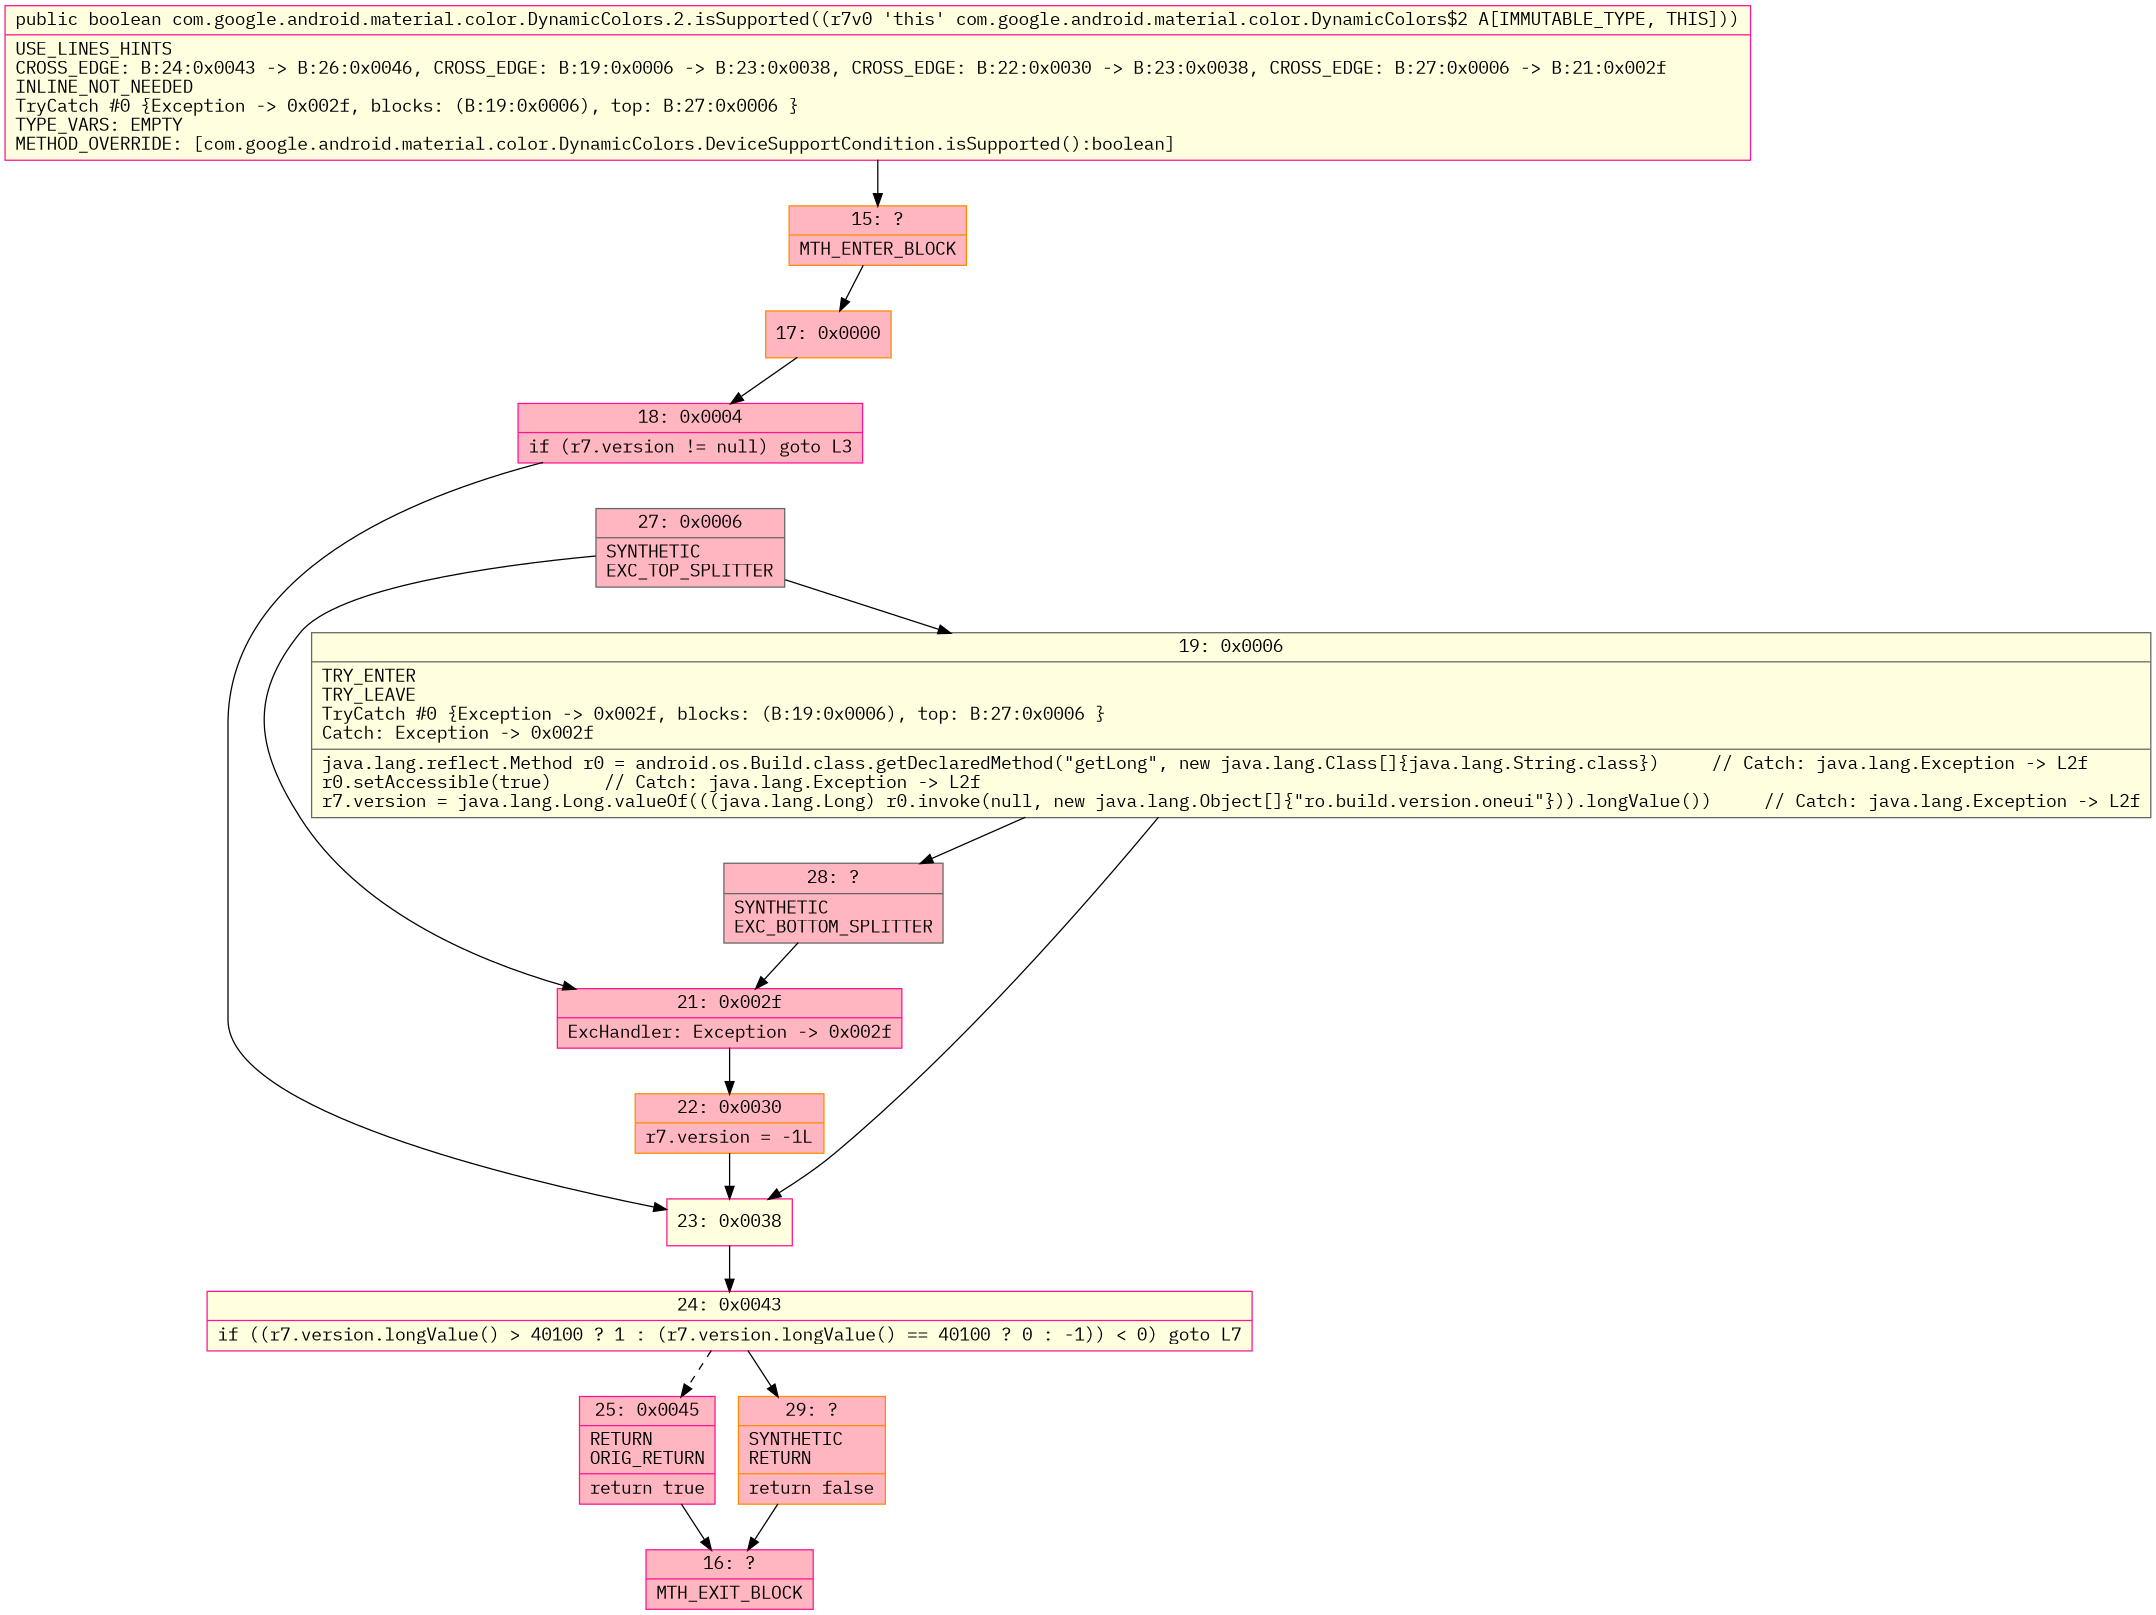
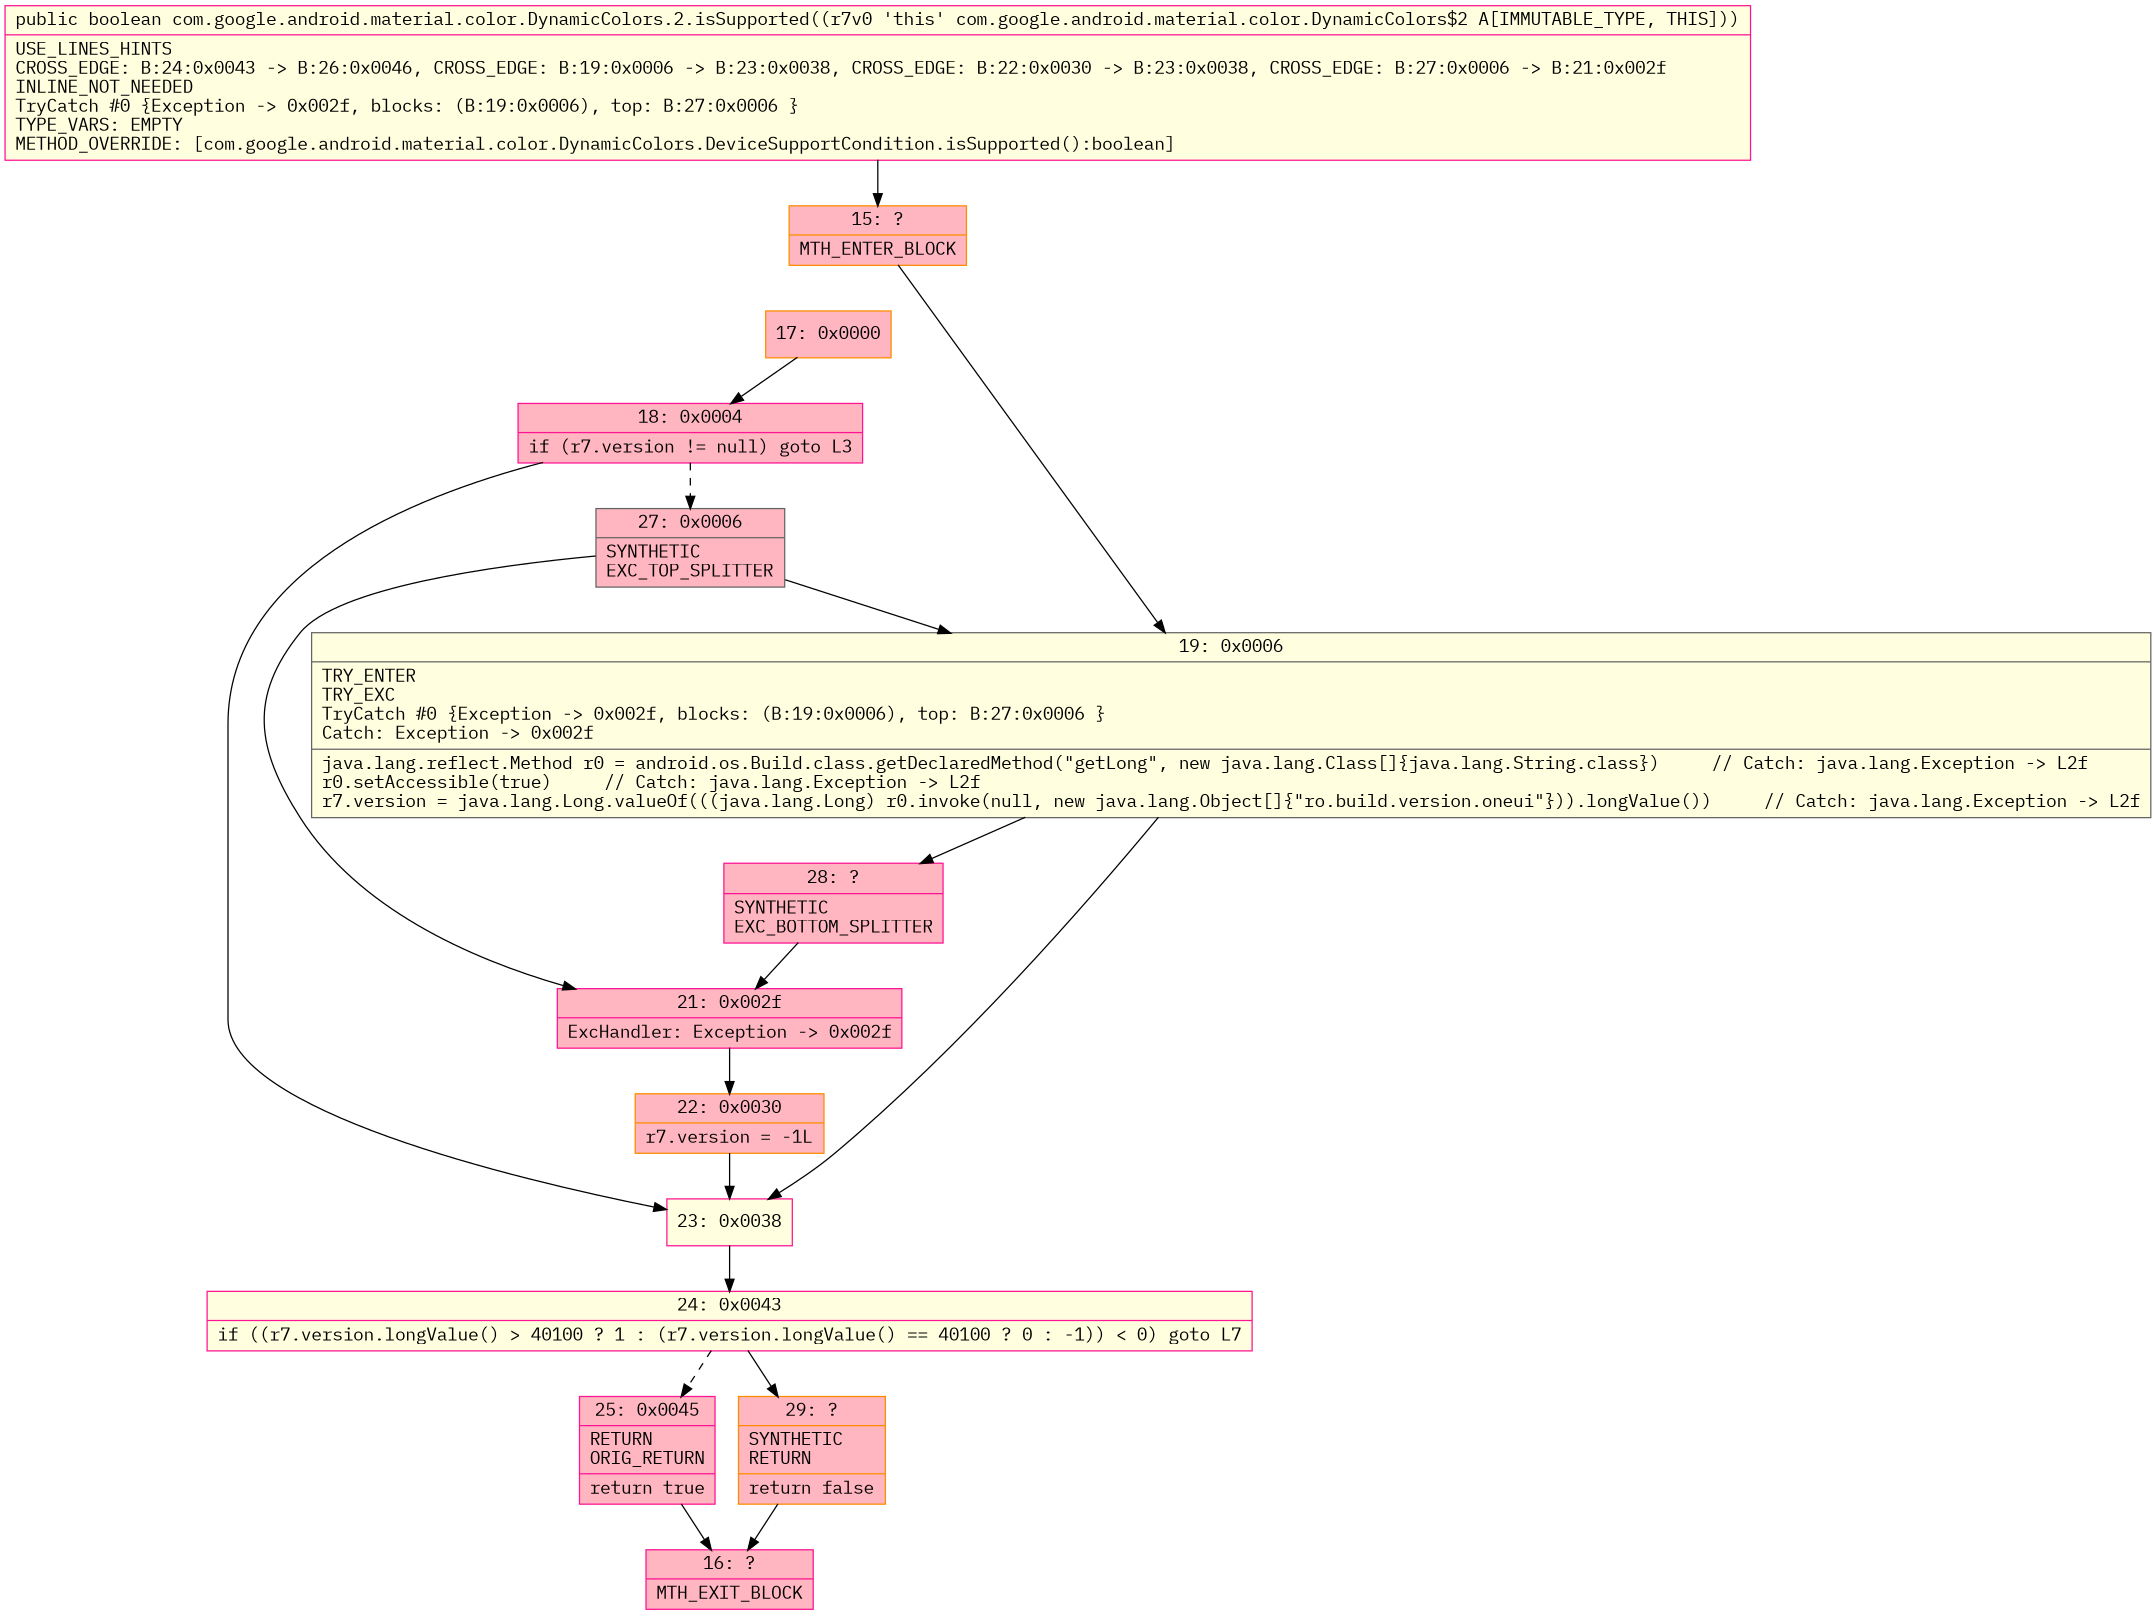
(854, 282) -> (1028, 444)
none -> (690, 479)
(369, 695) -> (358, 695)
(833, 903) -> (833, 903)
